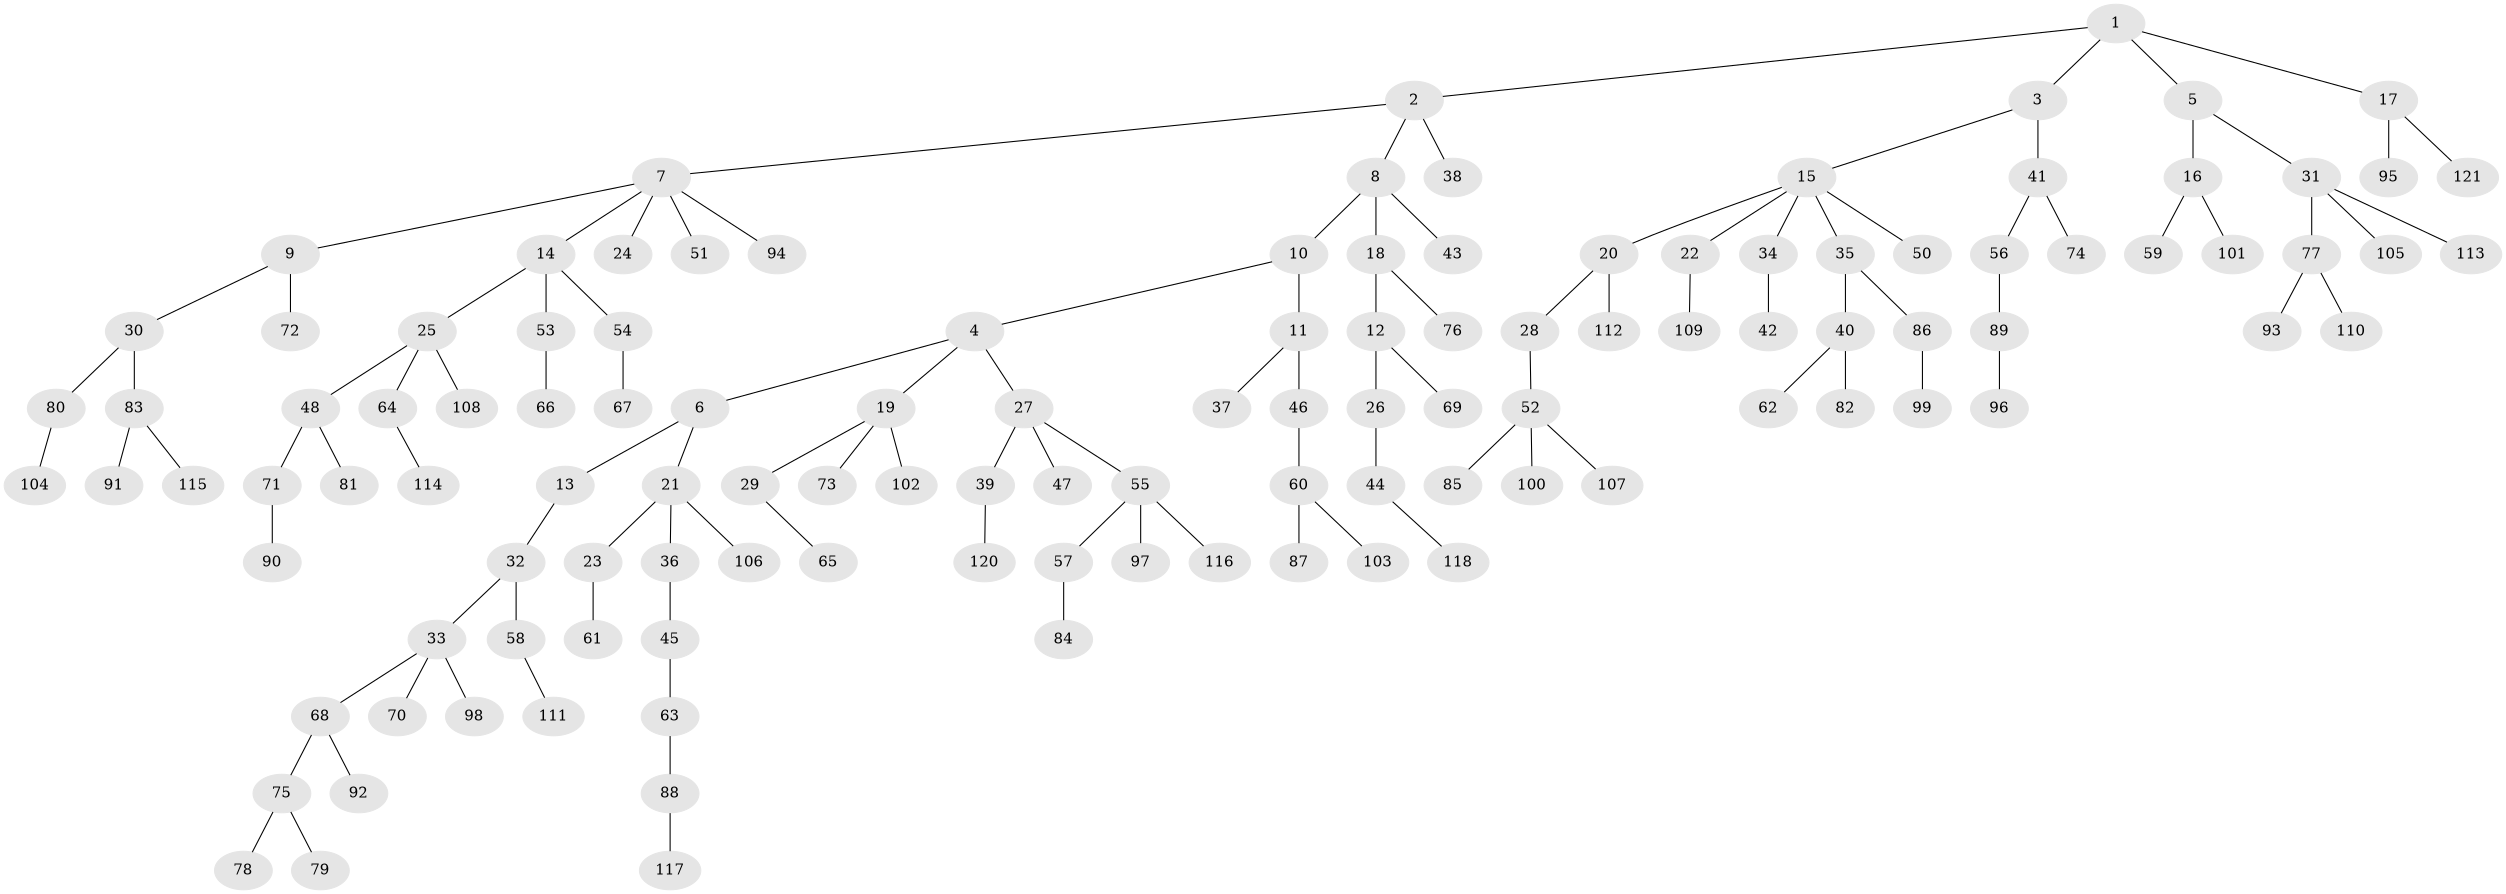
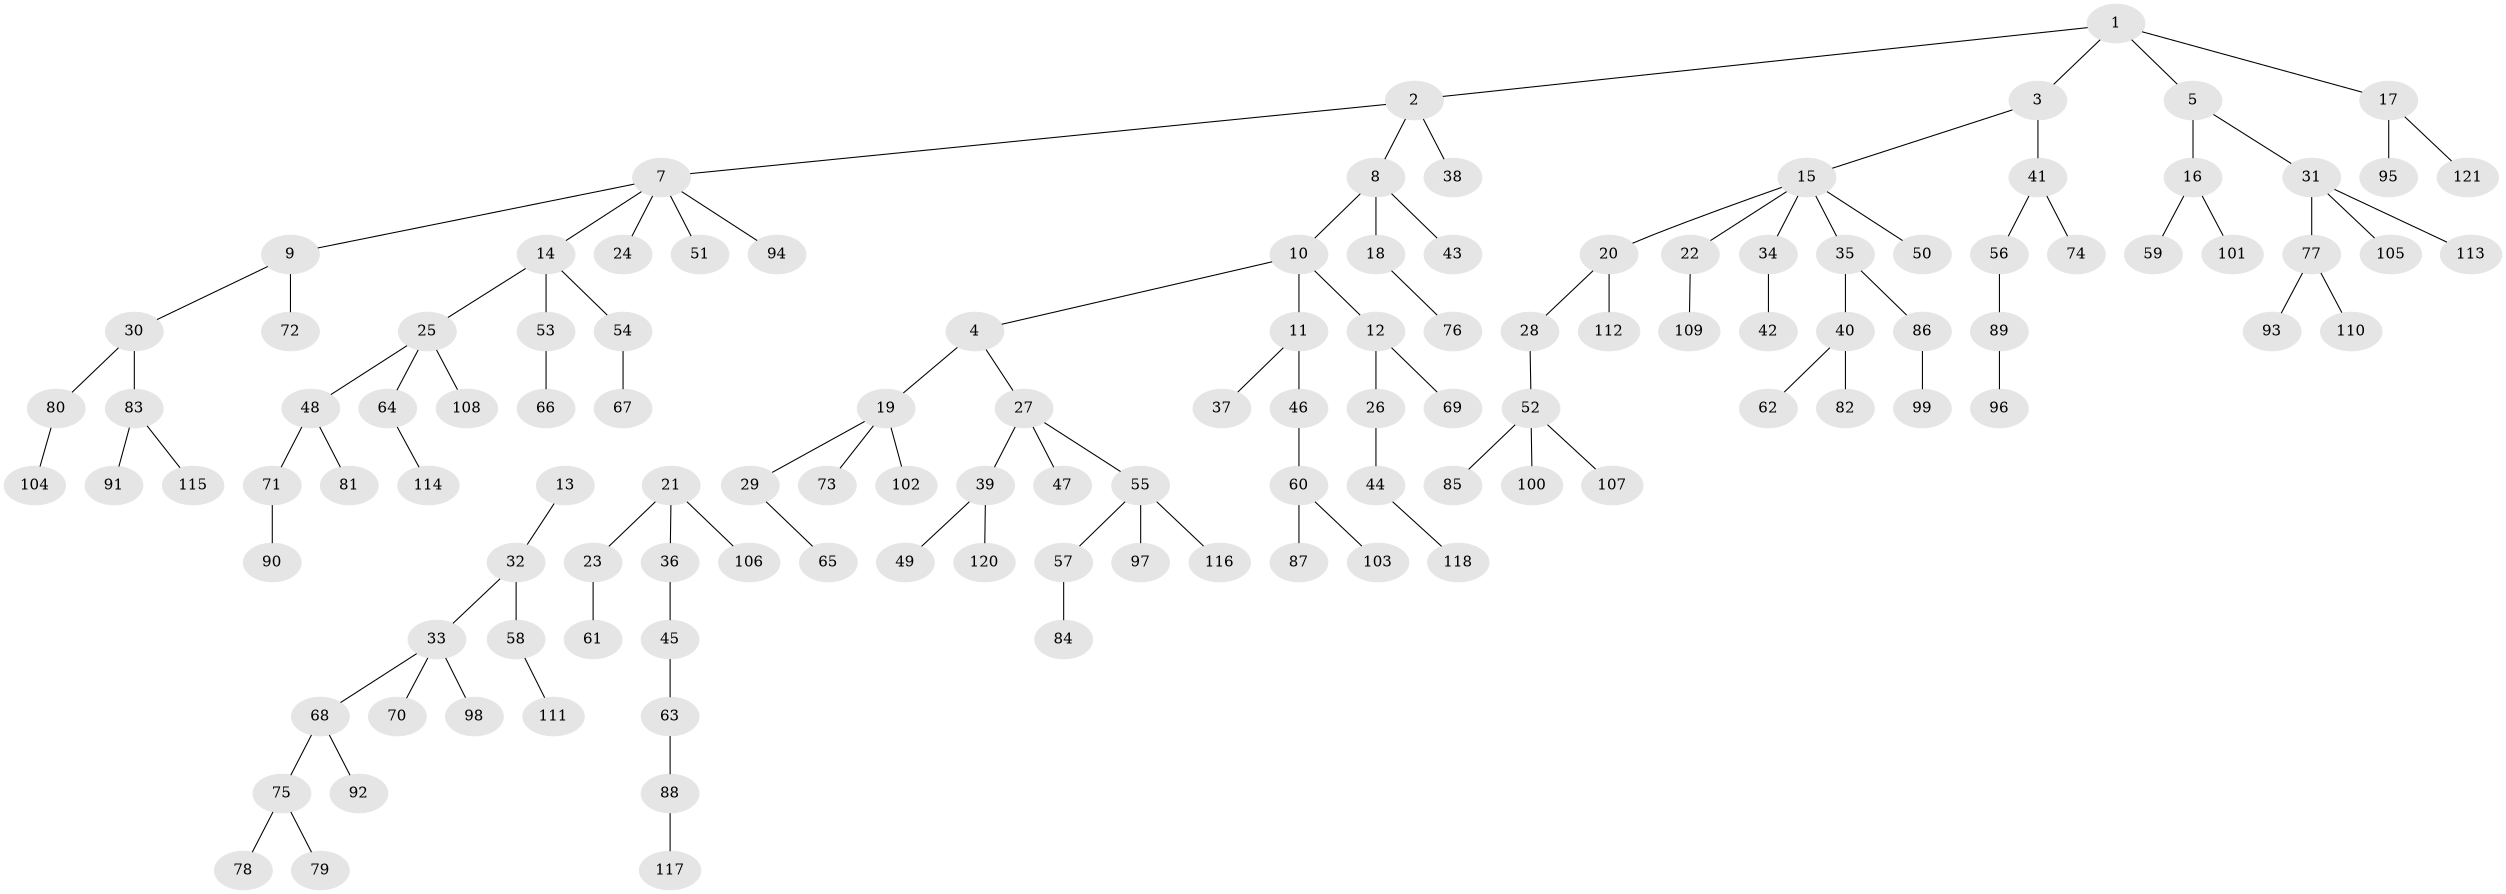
(1376, 293) -> (1337, 293)
(700, 409) -> none
none -> (905, 563)
